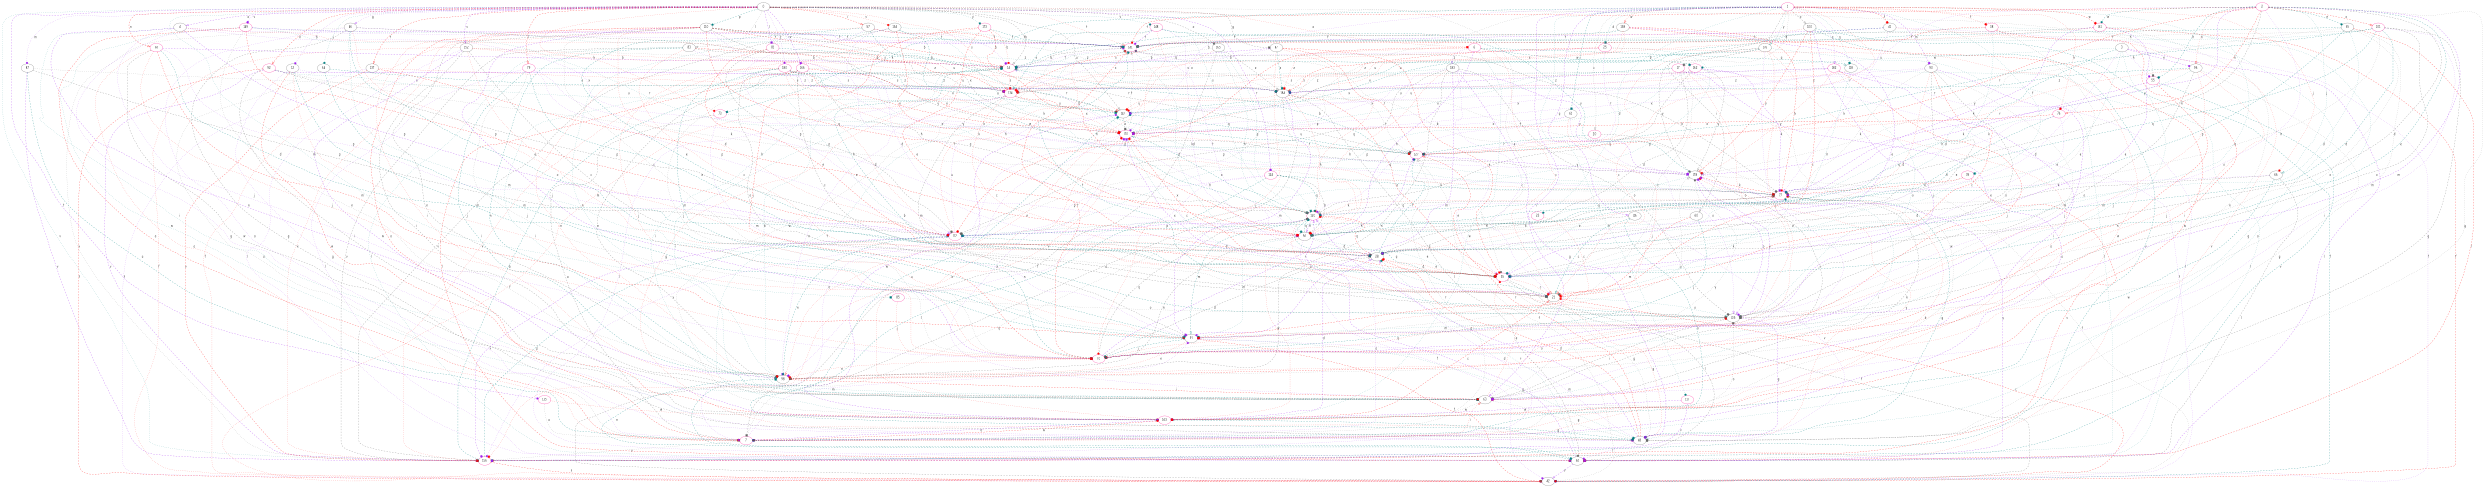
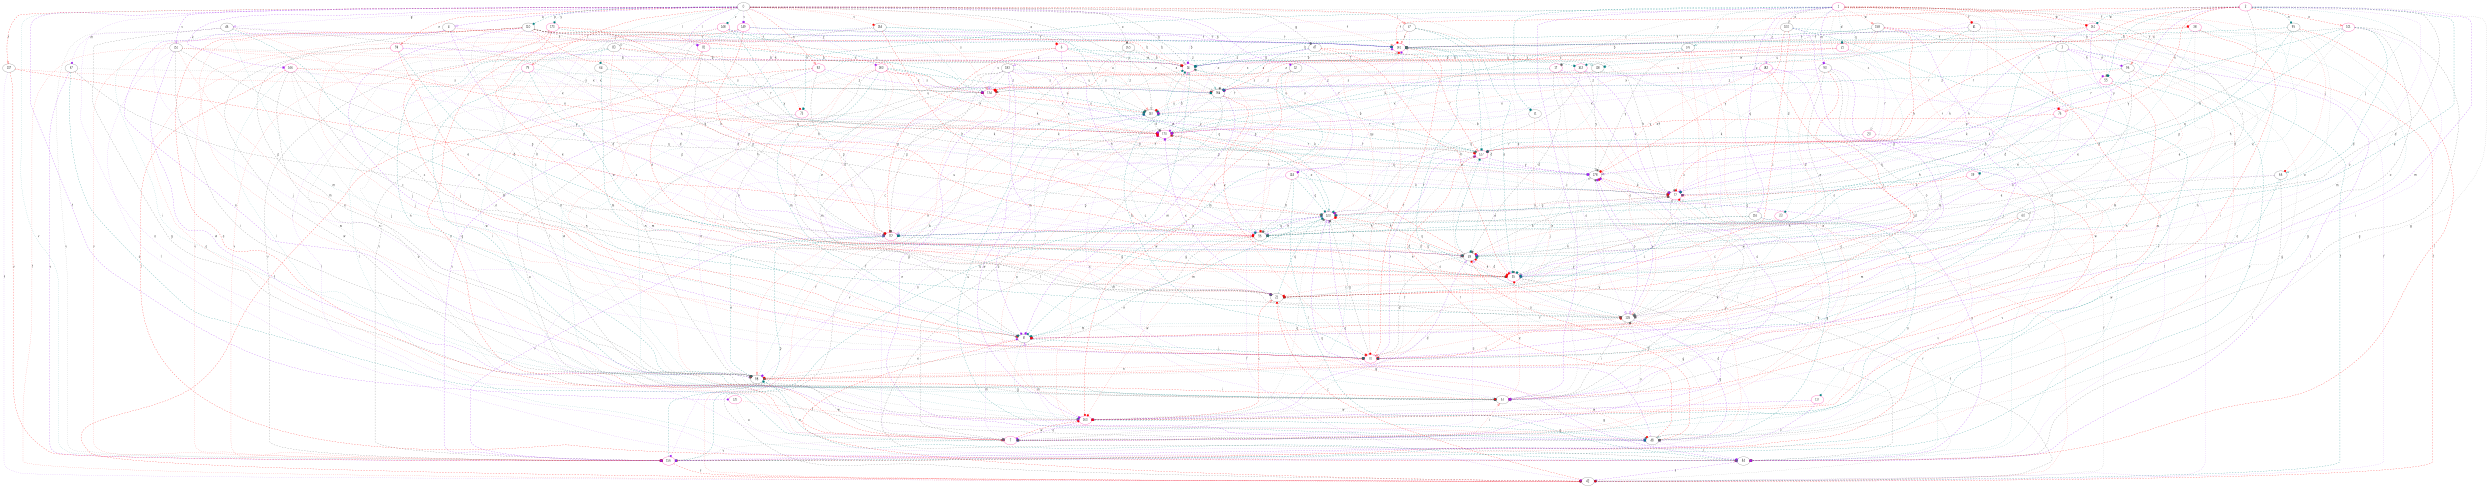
(898, 298) -> none
